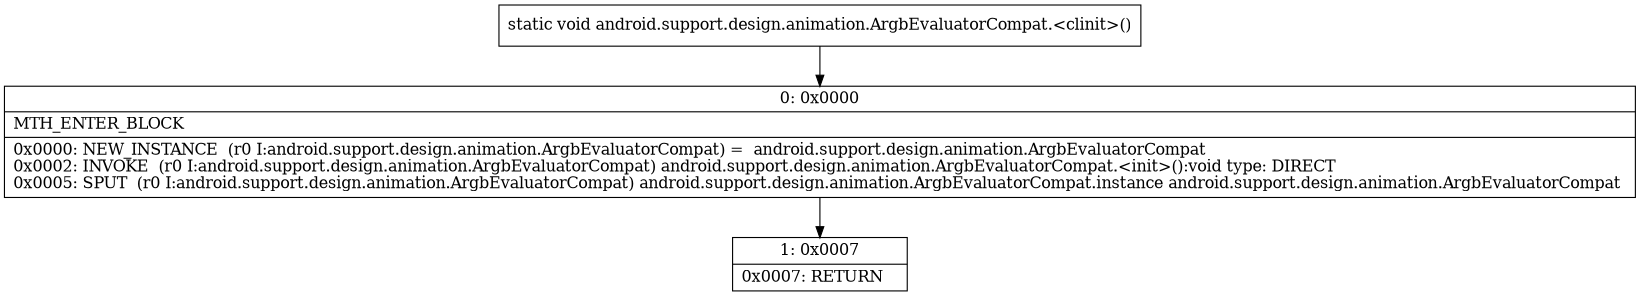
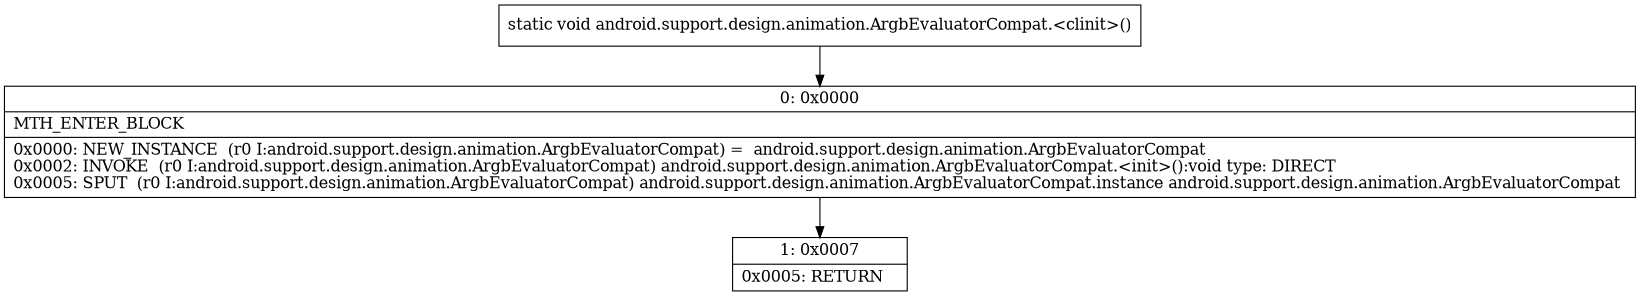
(820, 277) -> (820, 277)
